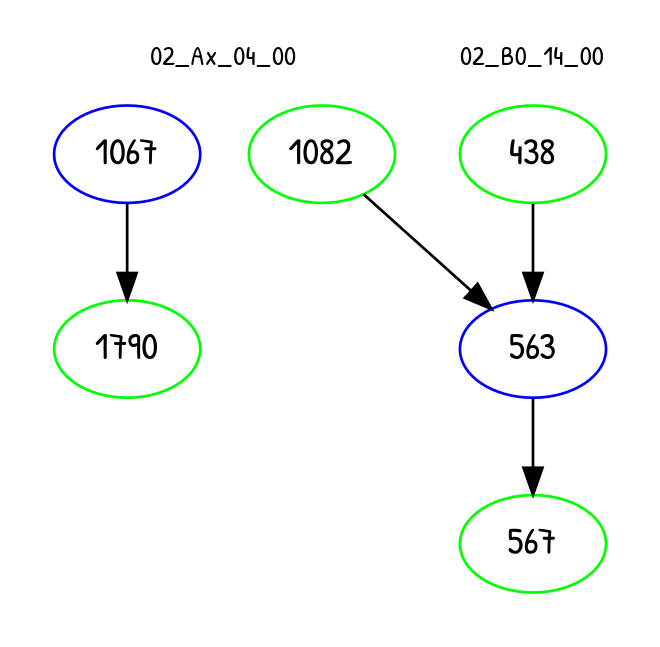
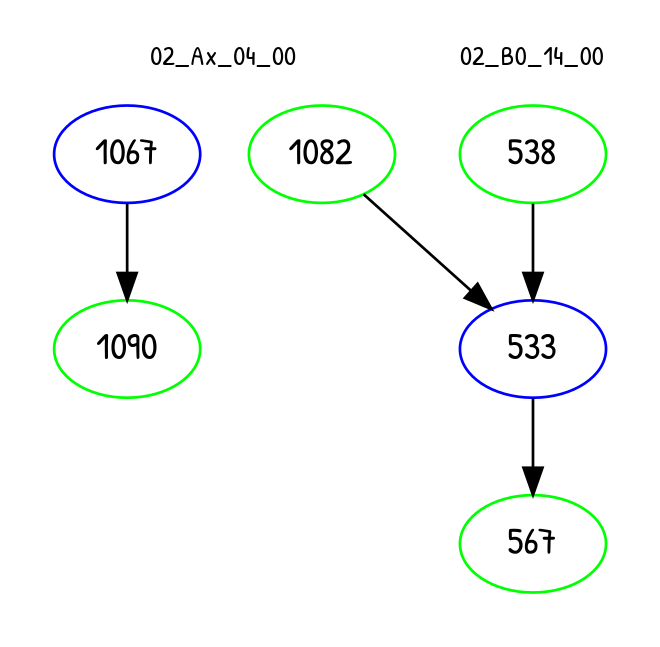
(533, 154) -> (533, 154)
(127, 349) -> (127, 349)
(533, 349) -> (533, 349)
